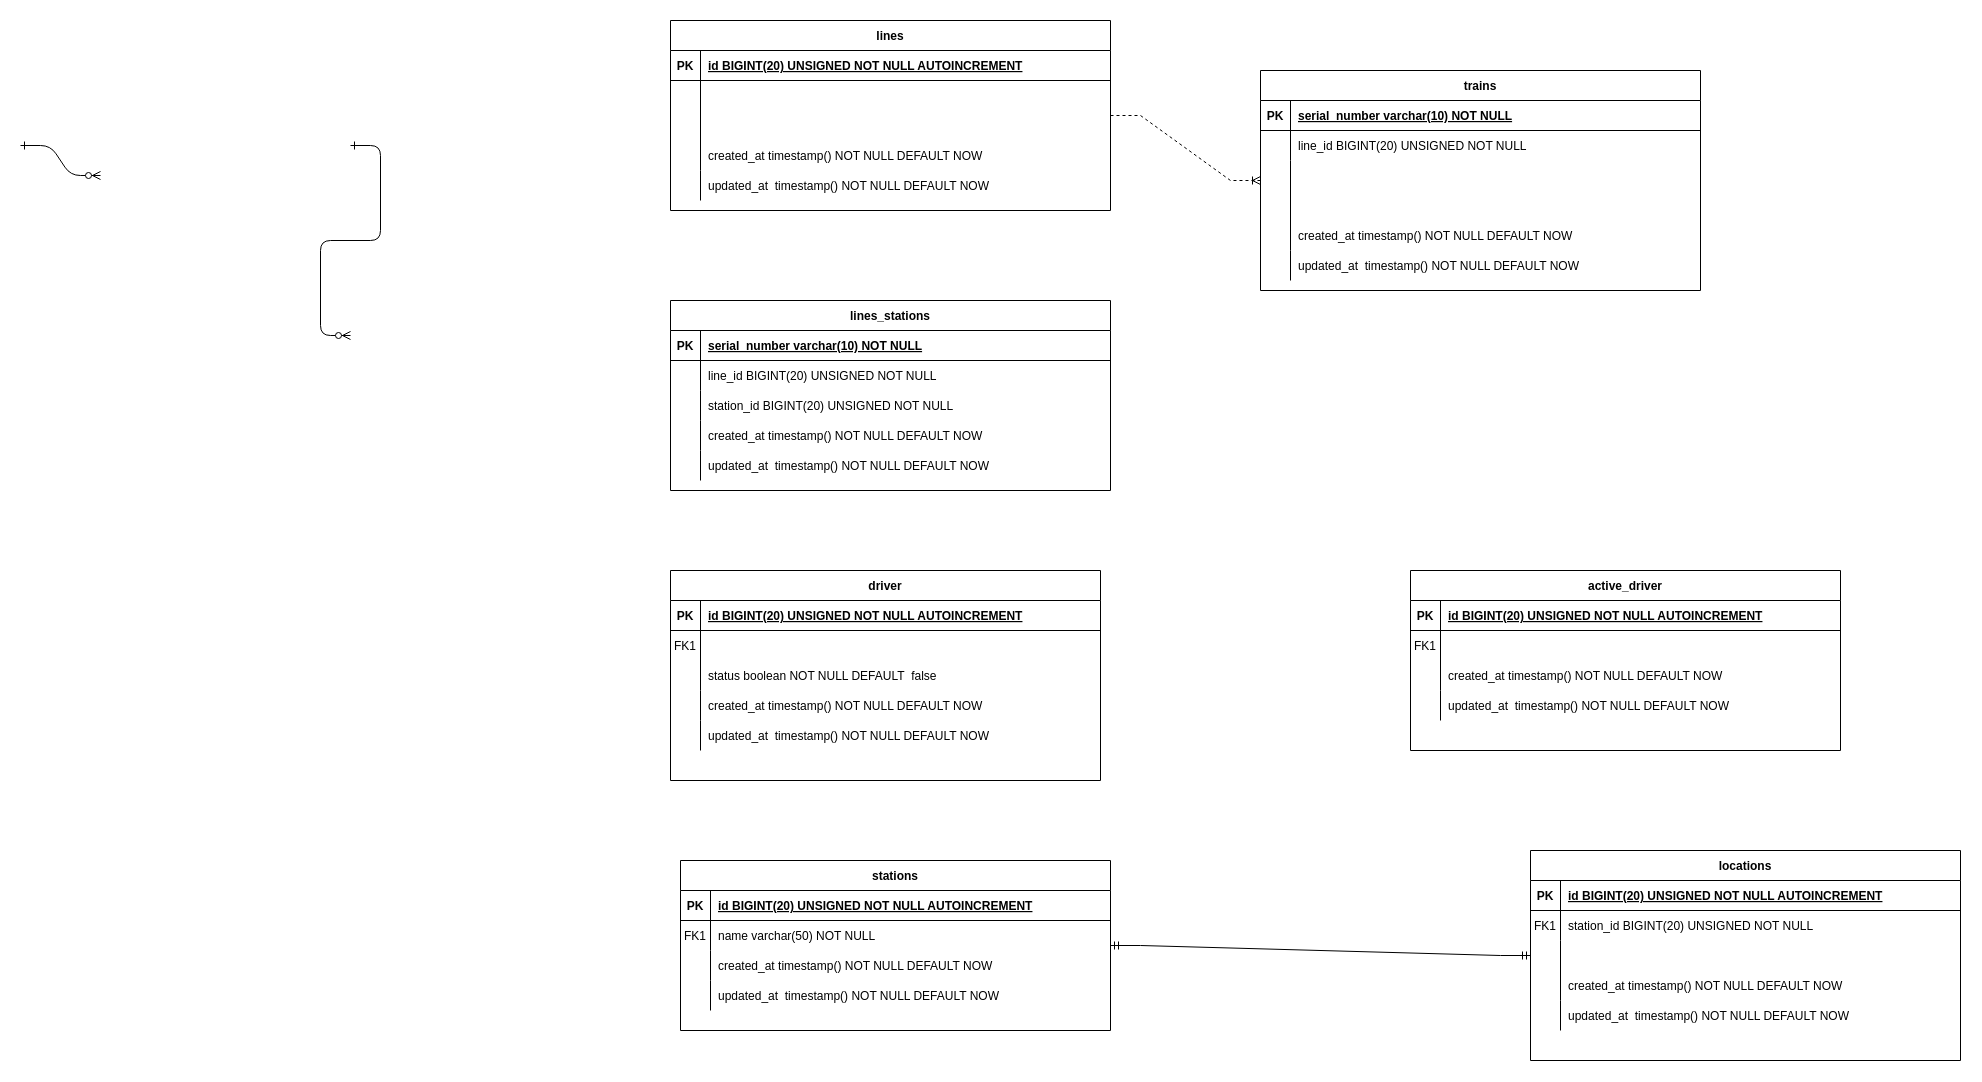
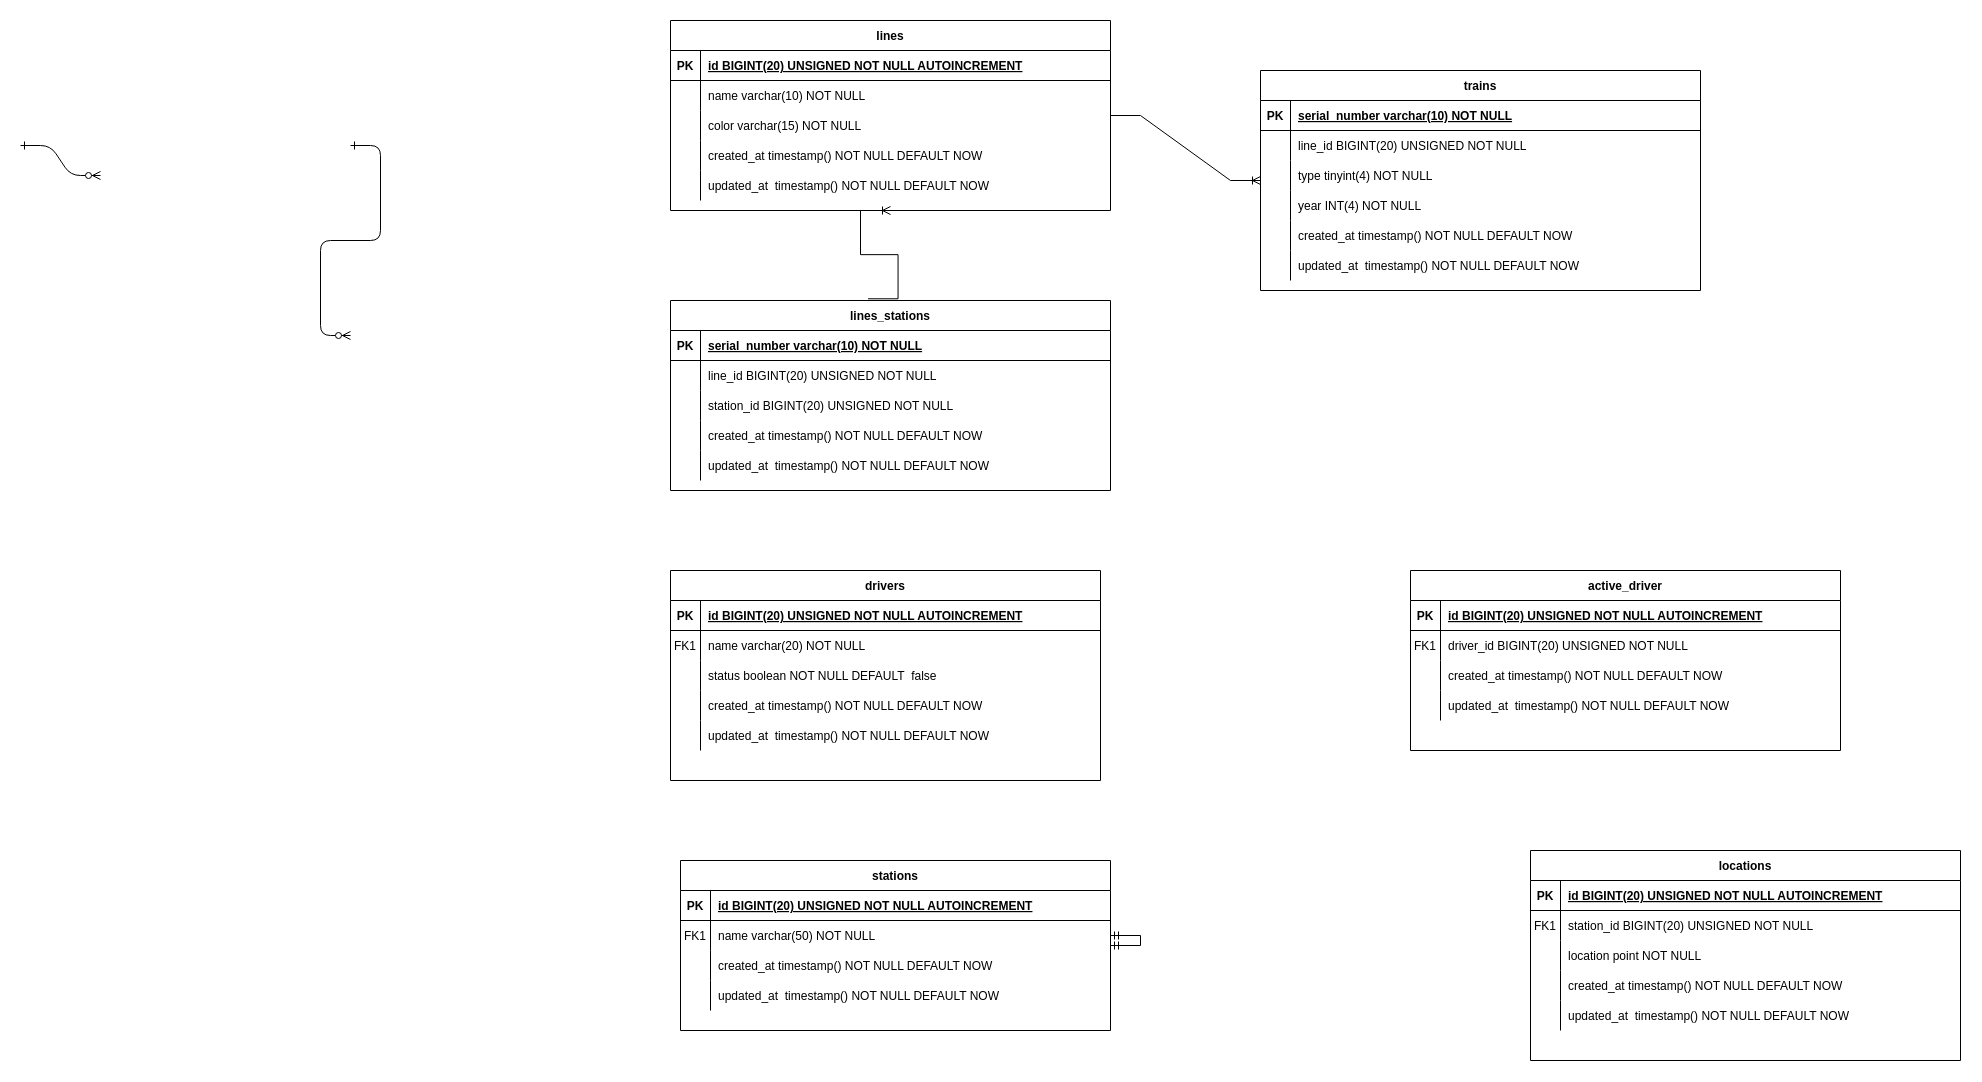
none -> (906, 96)
none -> (906, 126)
(1185, 148) -> (1185, 148)
none -> (1496, 176)
none -> (1496, 206)
none -> (895, 255)
(885, 586) -> (885, 586)
none -> (901, 646)
none -> (1641, 646)
(1333, 951) -> (1133, 936)
none -> (1761, 956)
